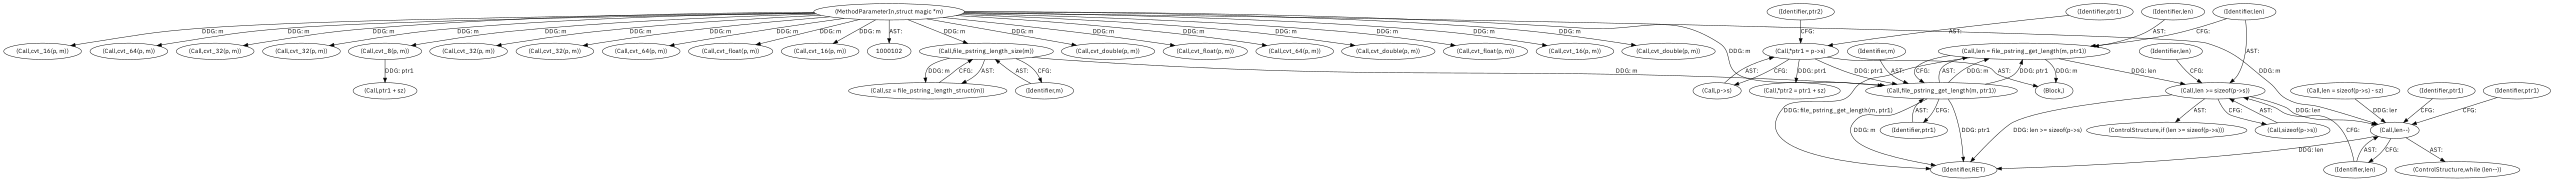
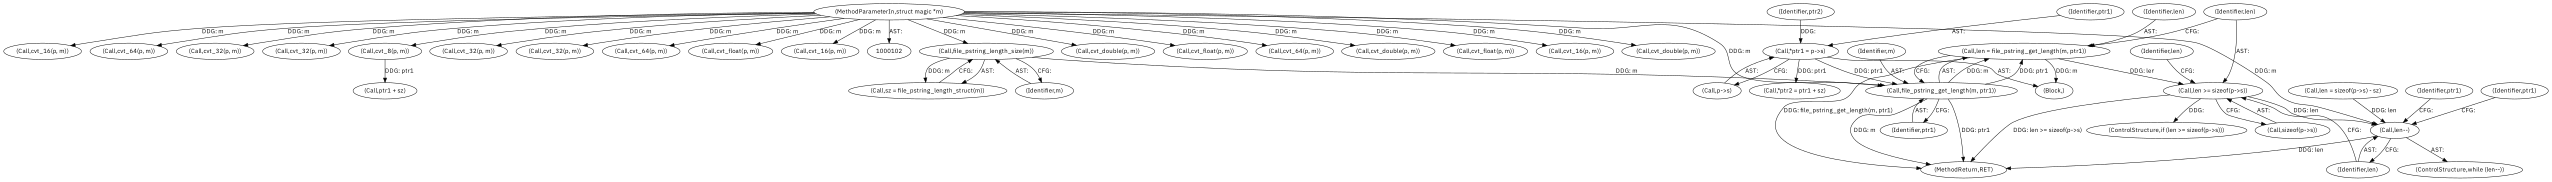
(1808, 32) -> (1809, 32)
(2201, 111) -> (2197, 111)
(1964, 170) -> (1964, 170)
